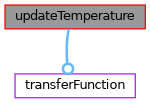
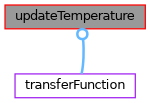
(67, 46) -> (84, 57)
